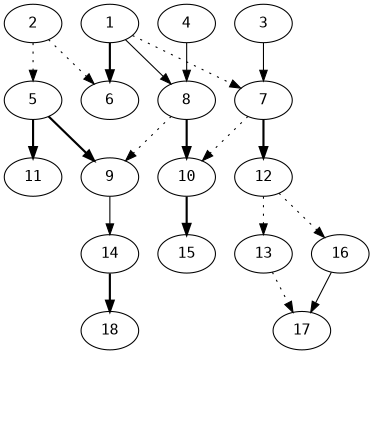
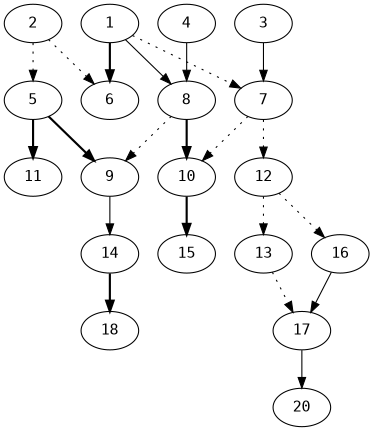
(263, 133) -> (263, 133)
none -> (302, 407)
